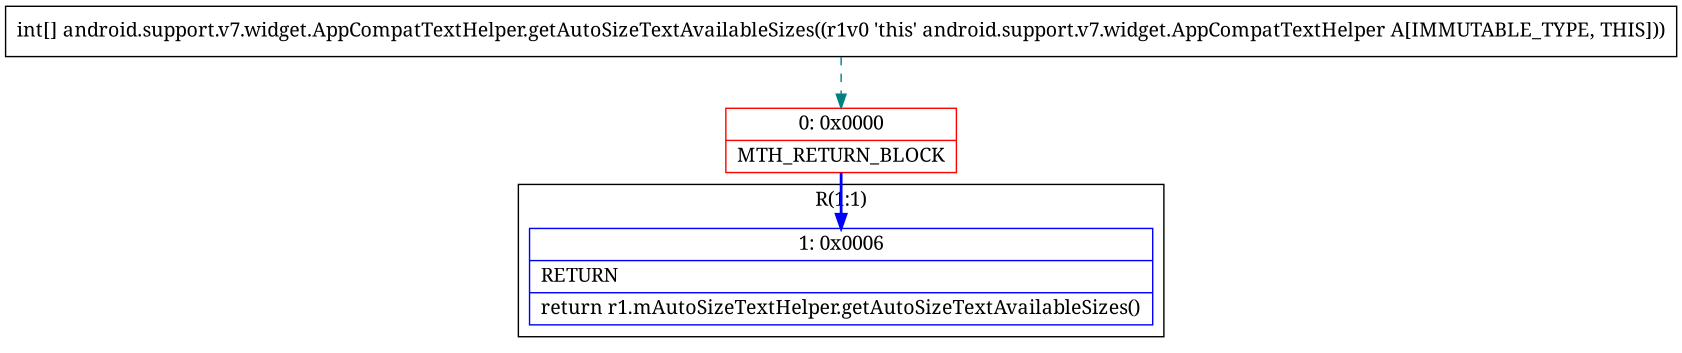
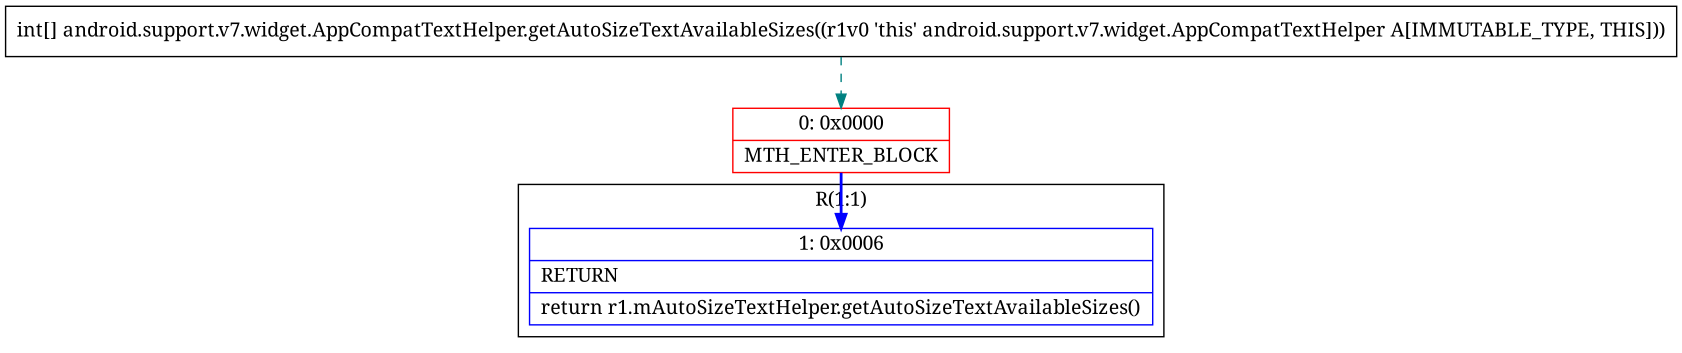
(841, 156) -> (841, 156)
